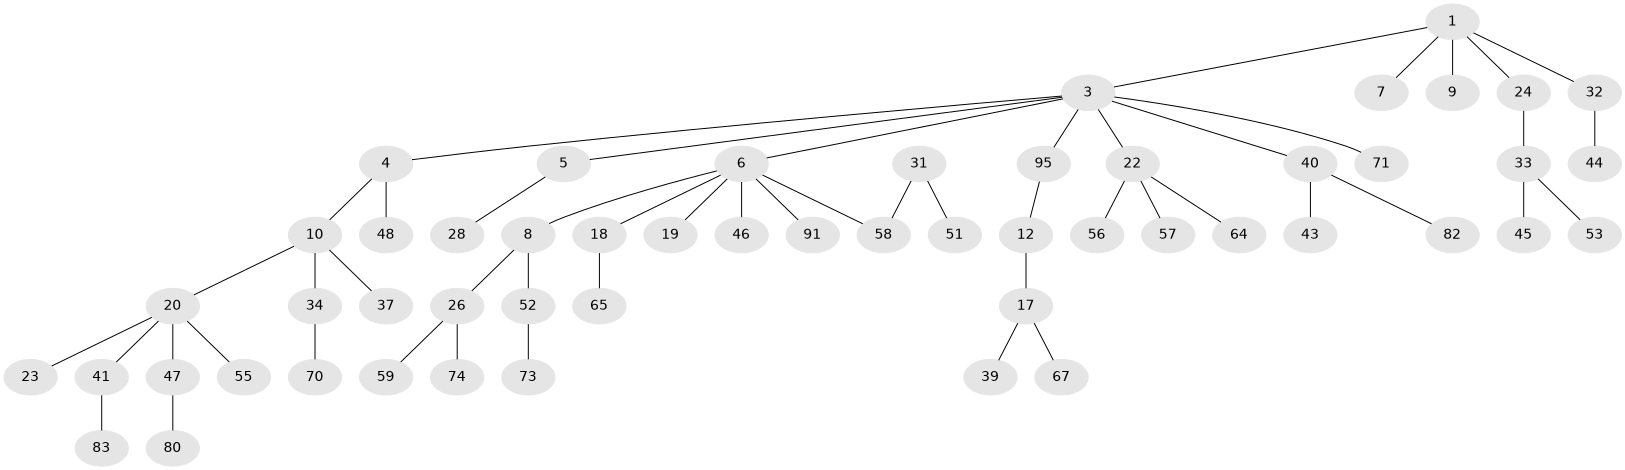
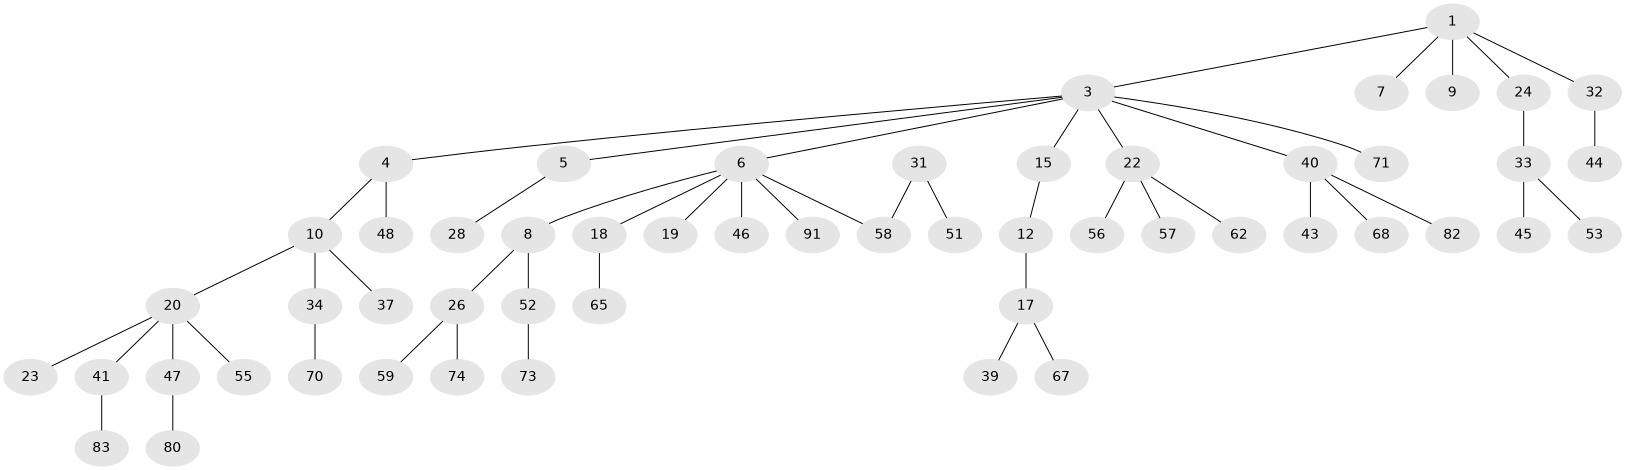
(1044, 164) -> (1044, 164)
(1239, 235) -> (1239, 235)
none -> (1382, 235)
